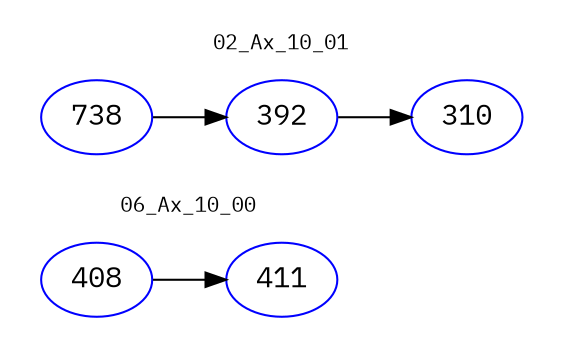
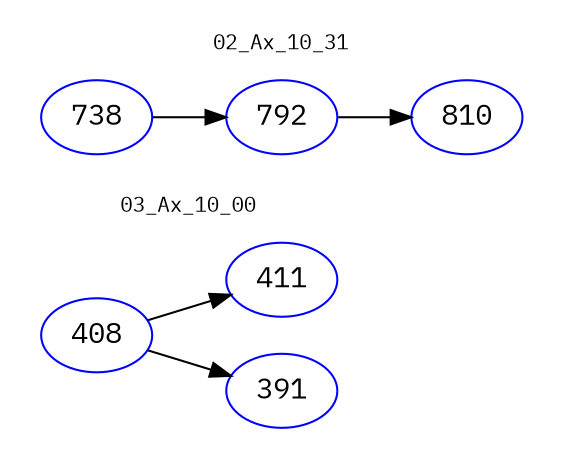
(282, 44) -> (282, 44)
(282, 117) -> (282, 117)
(467, 117) -> (467, 117)
(189, 207) -> (189, 207)
none -> (282, 391)
